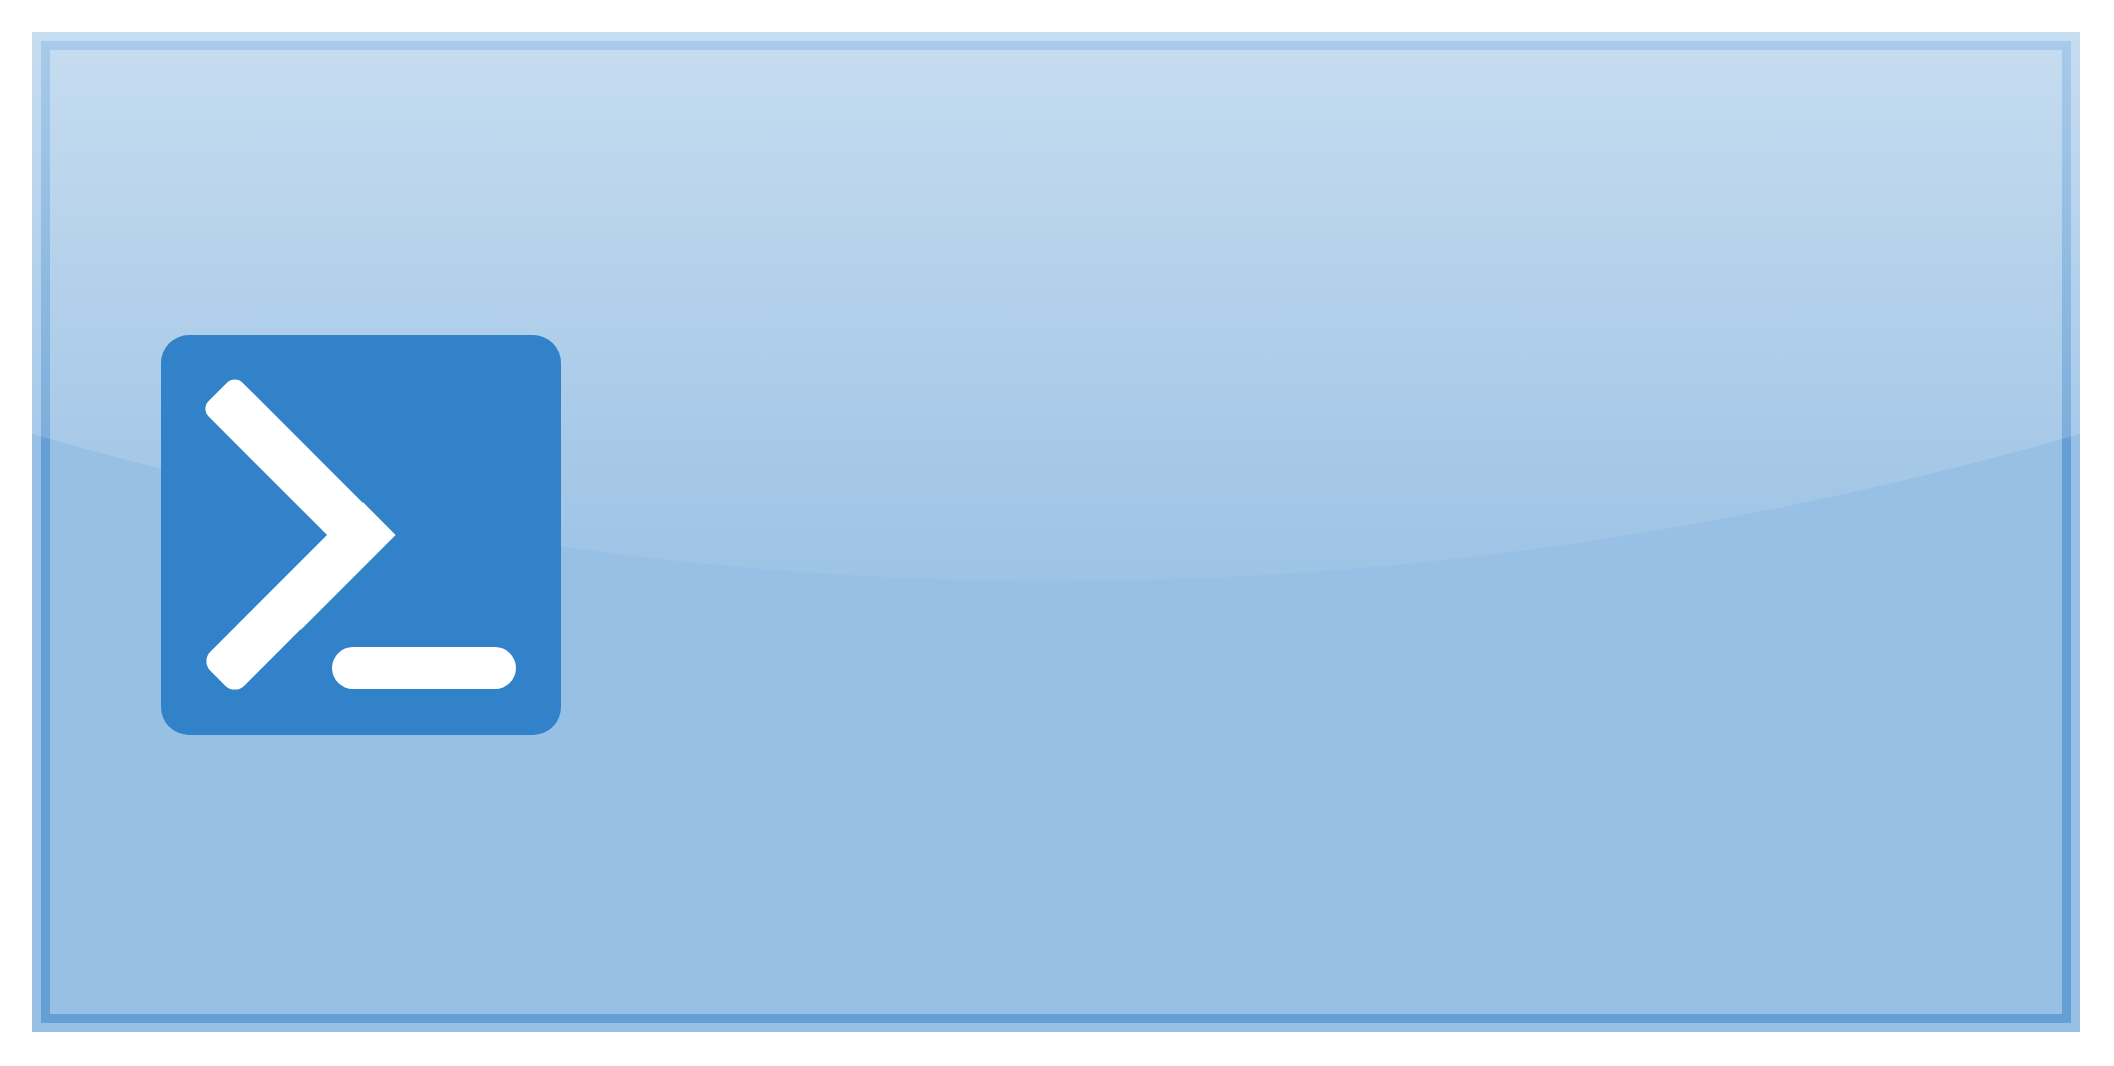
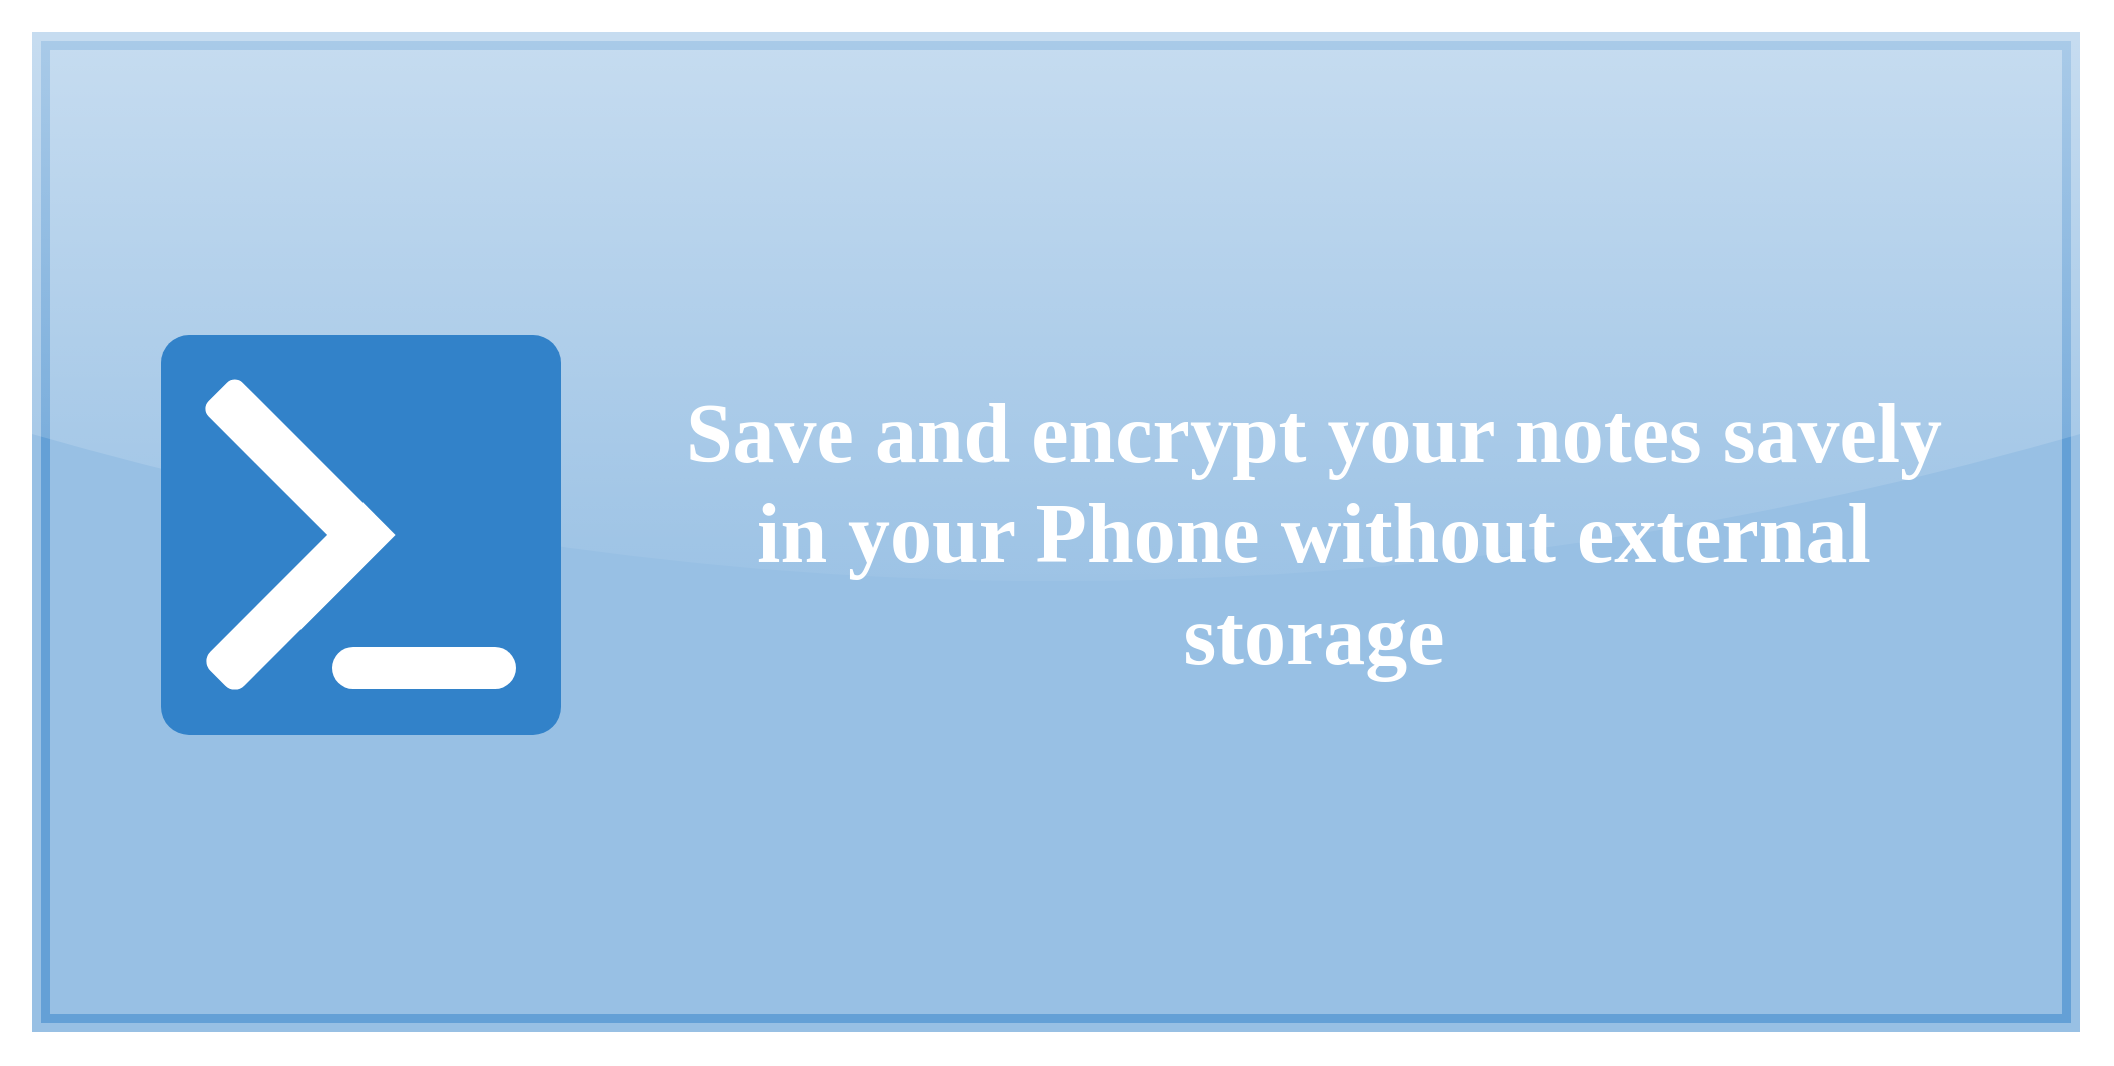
none -> (1315, 535)
